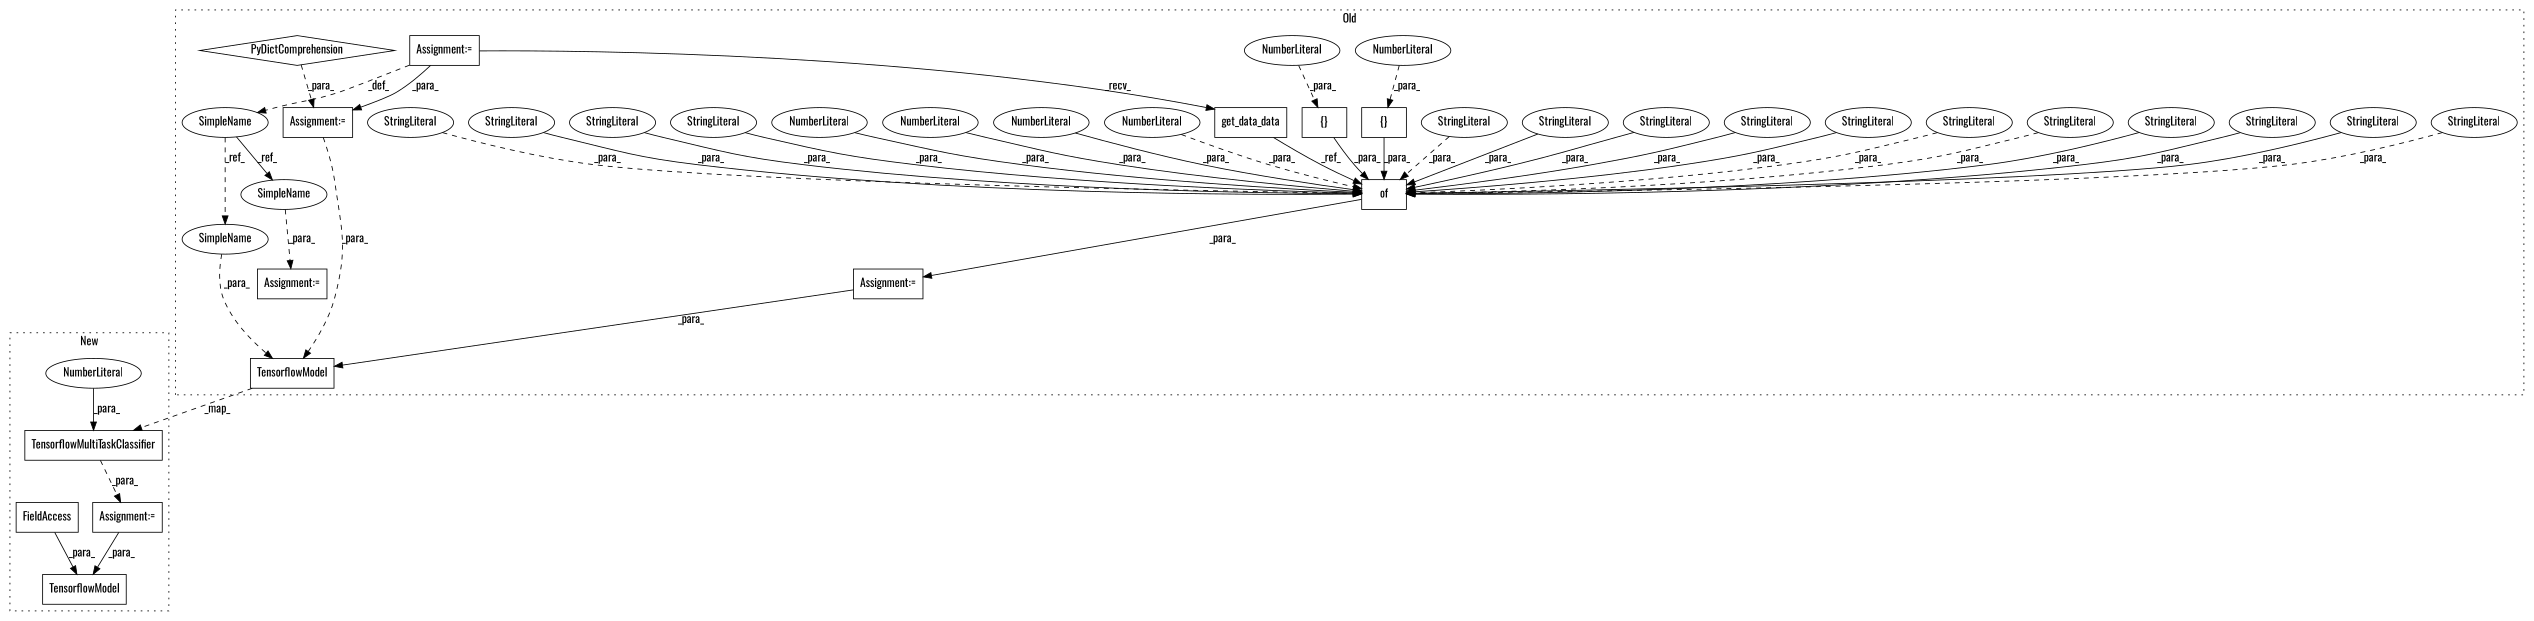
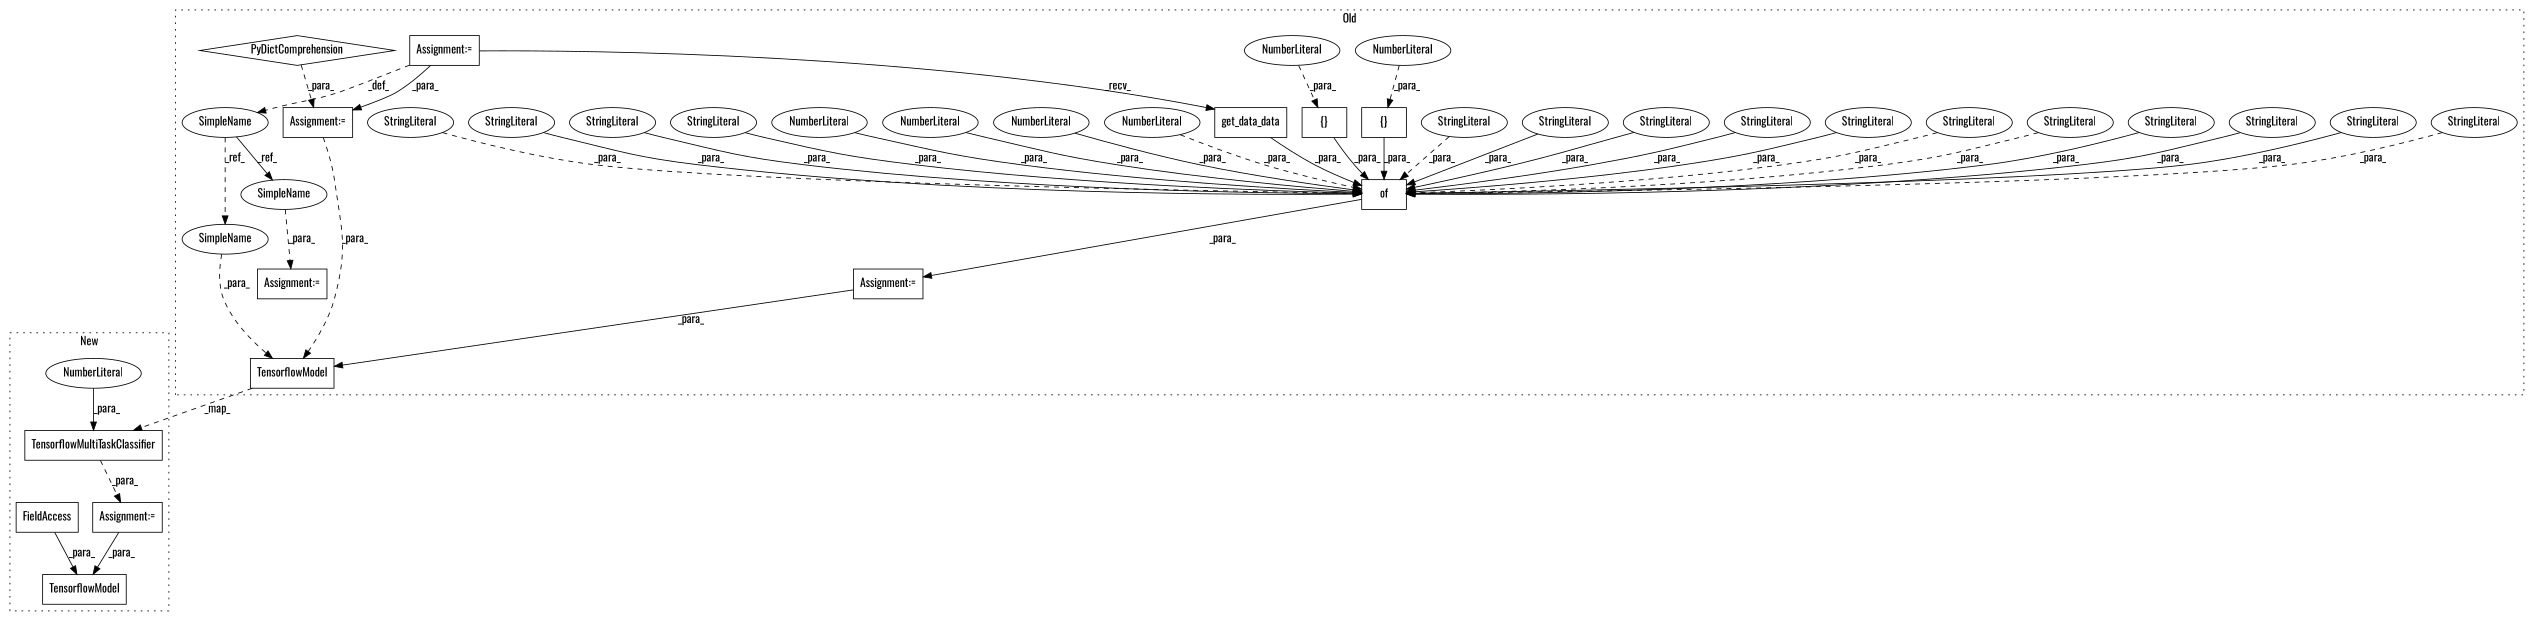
(1331, 159) -> (1328, 159)
